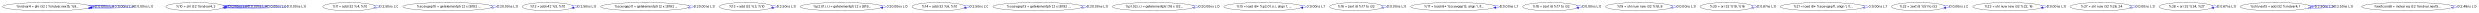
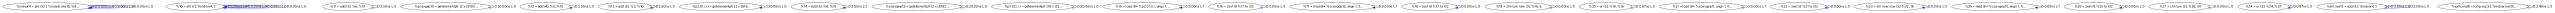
(349, 7) -> (348, 7)
(645, 7) -> none
(1918, 7) -> (1798, 7)
none -> (1994, 7)
none -> (2093, 7)
(2186, 7) -> (2263, 7)
(2407, 7) -> (2483, 7)
